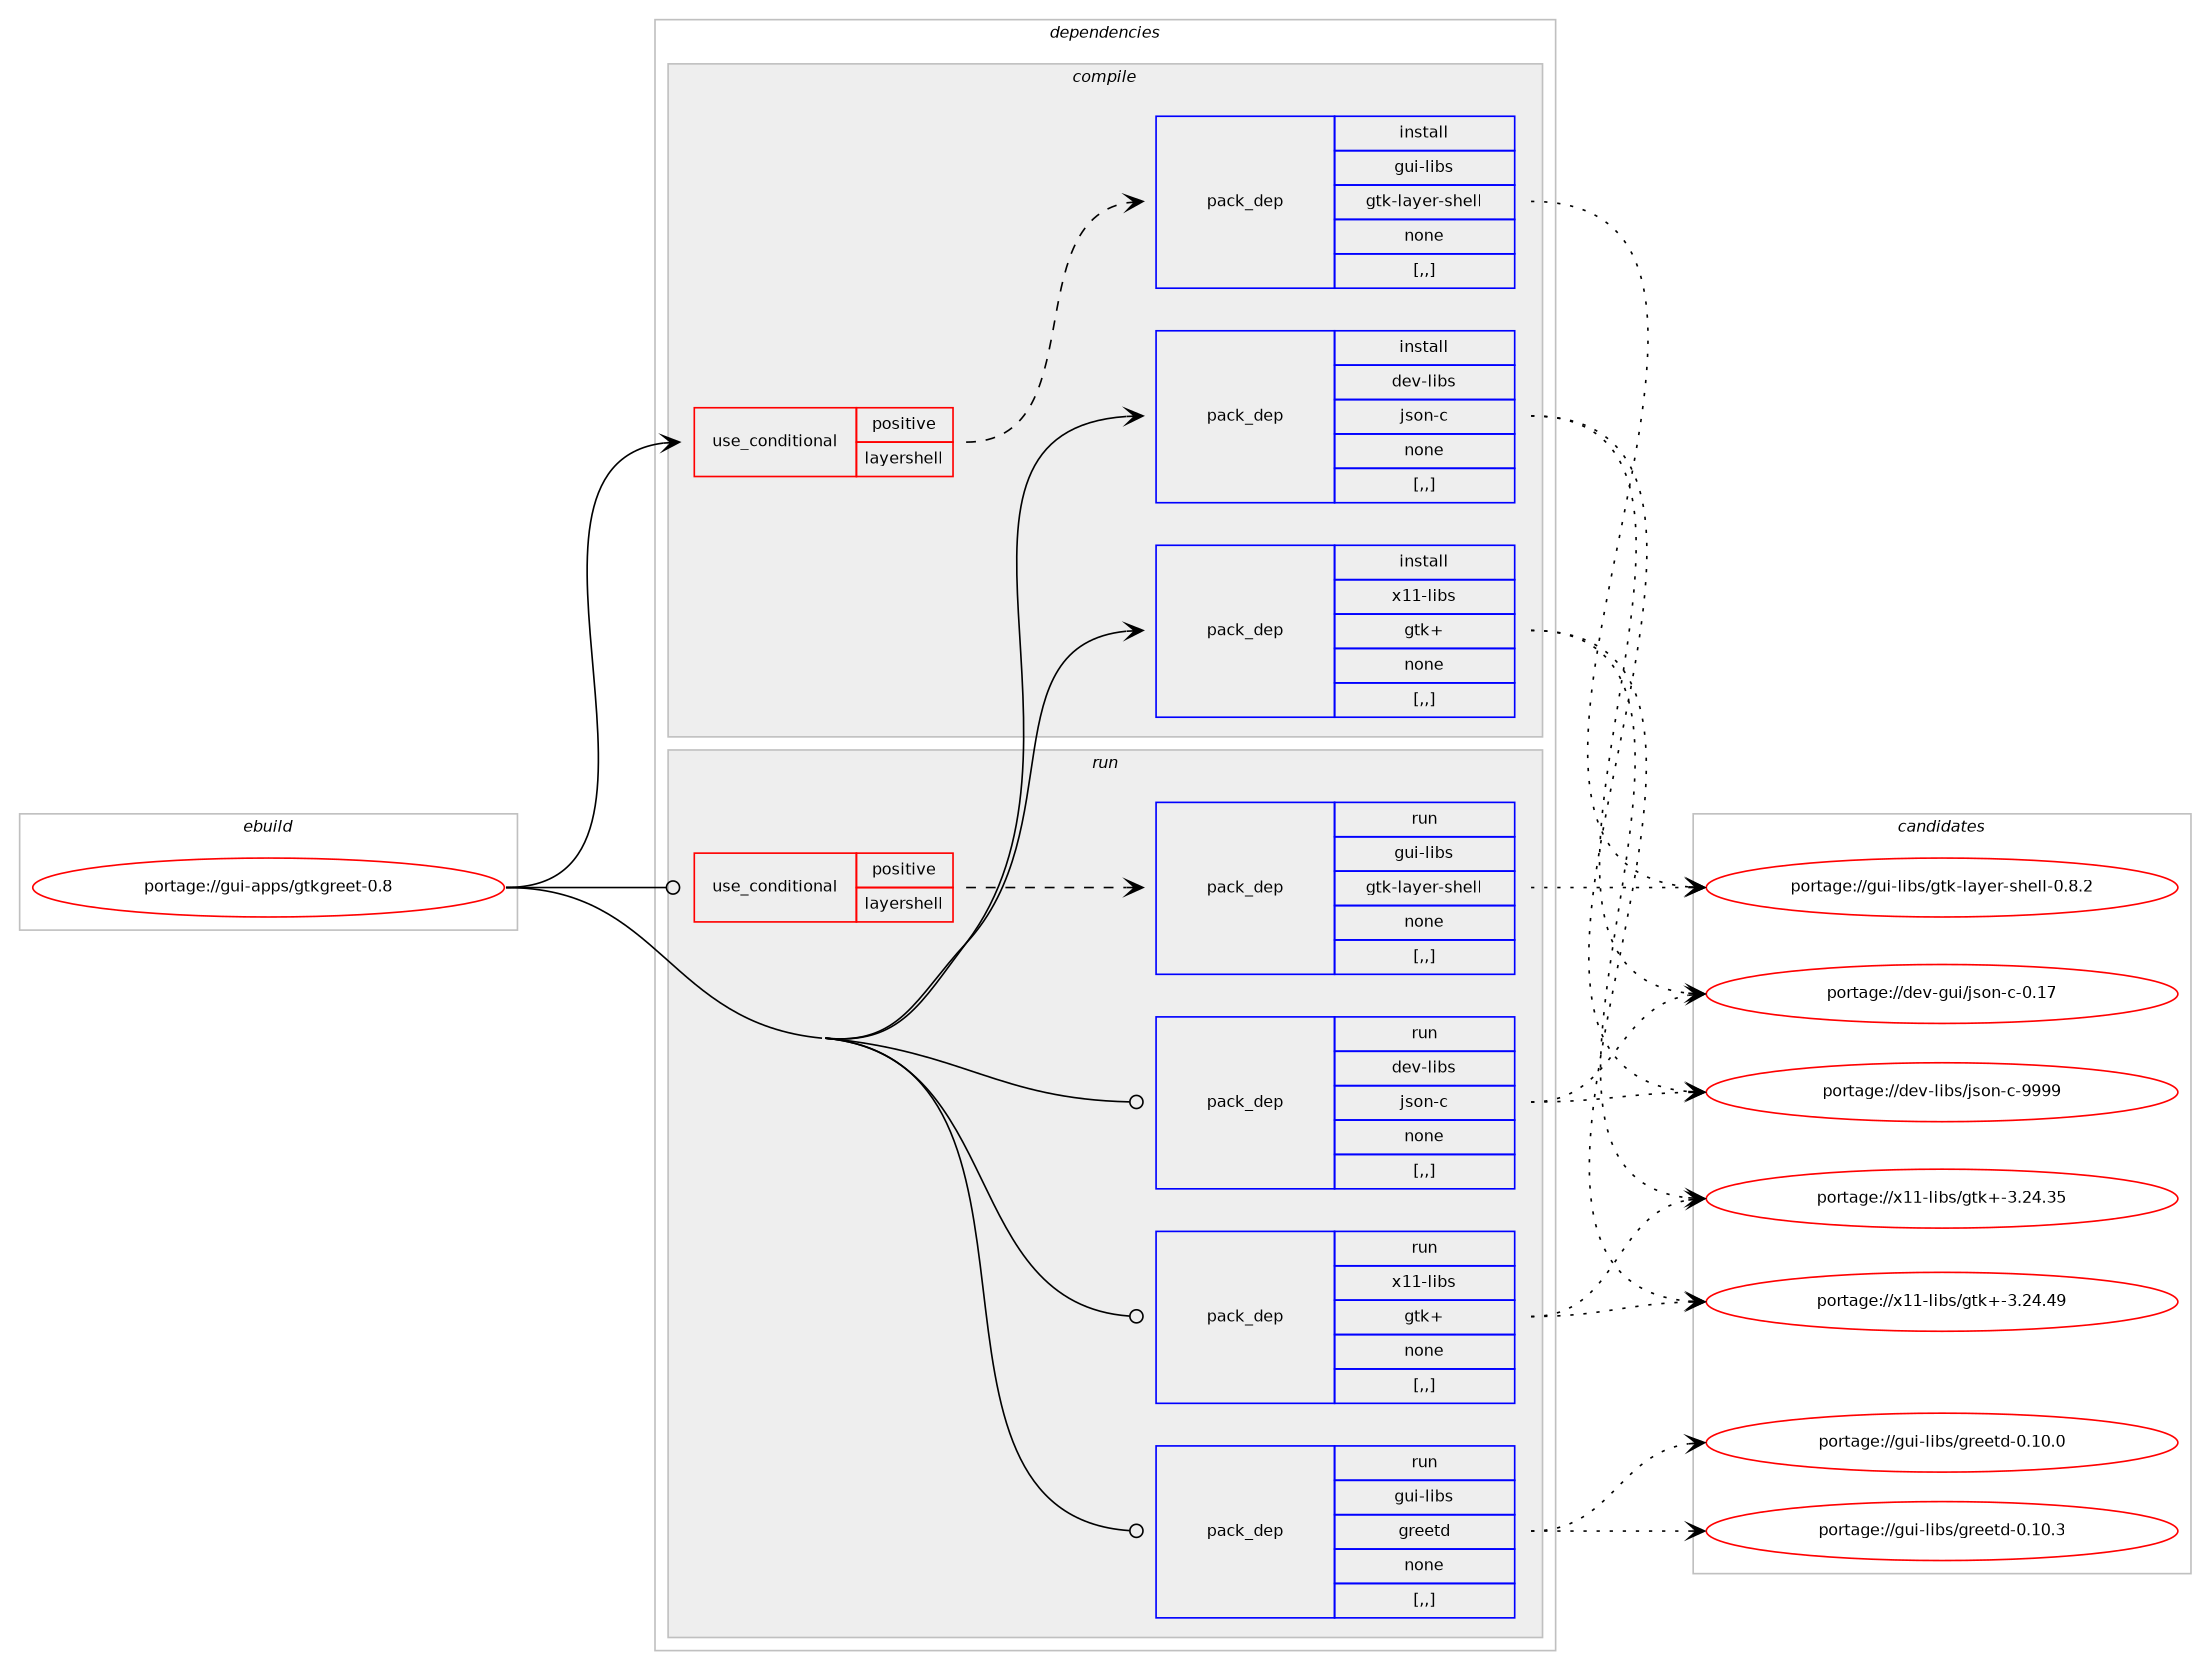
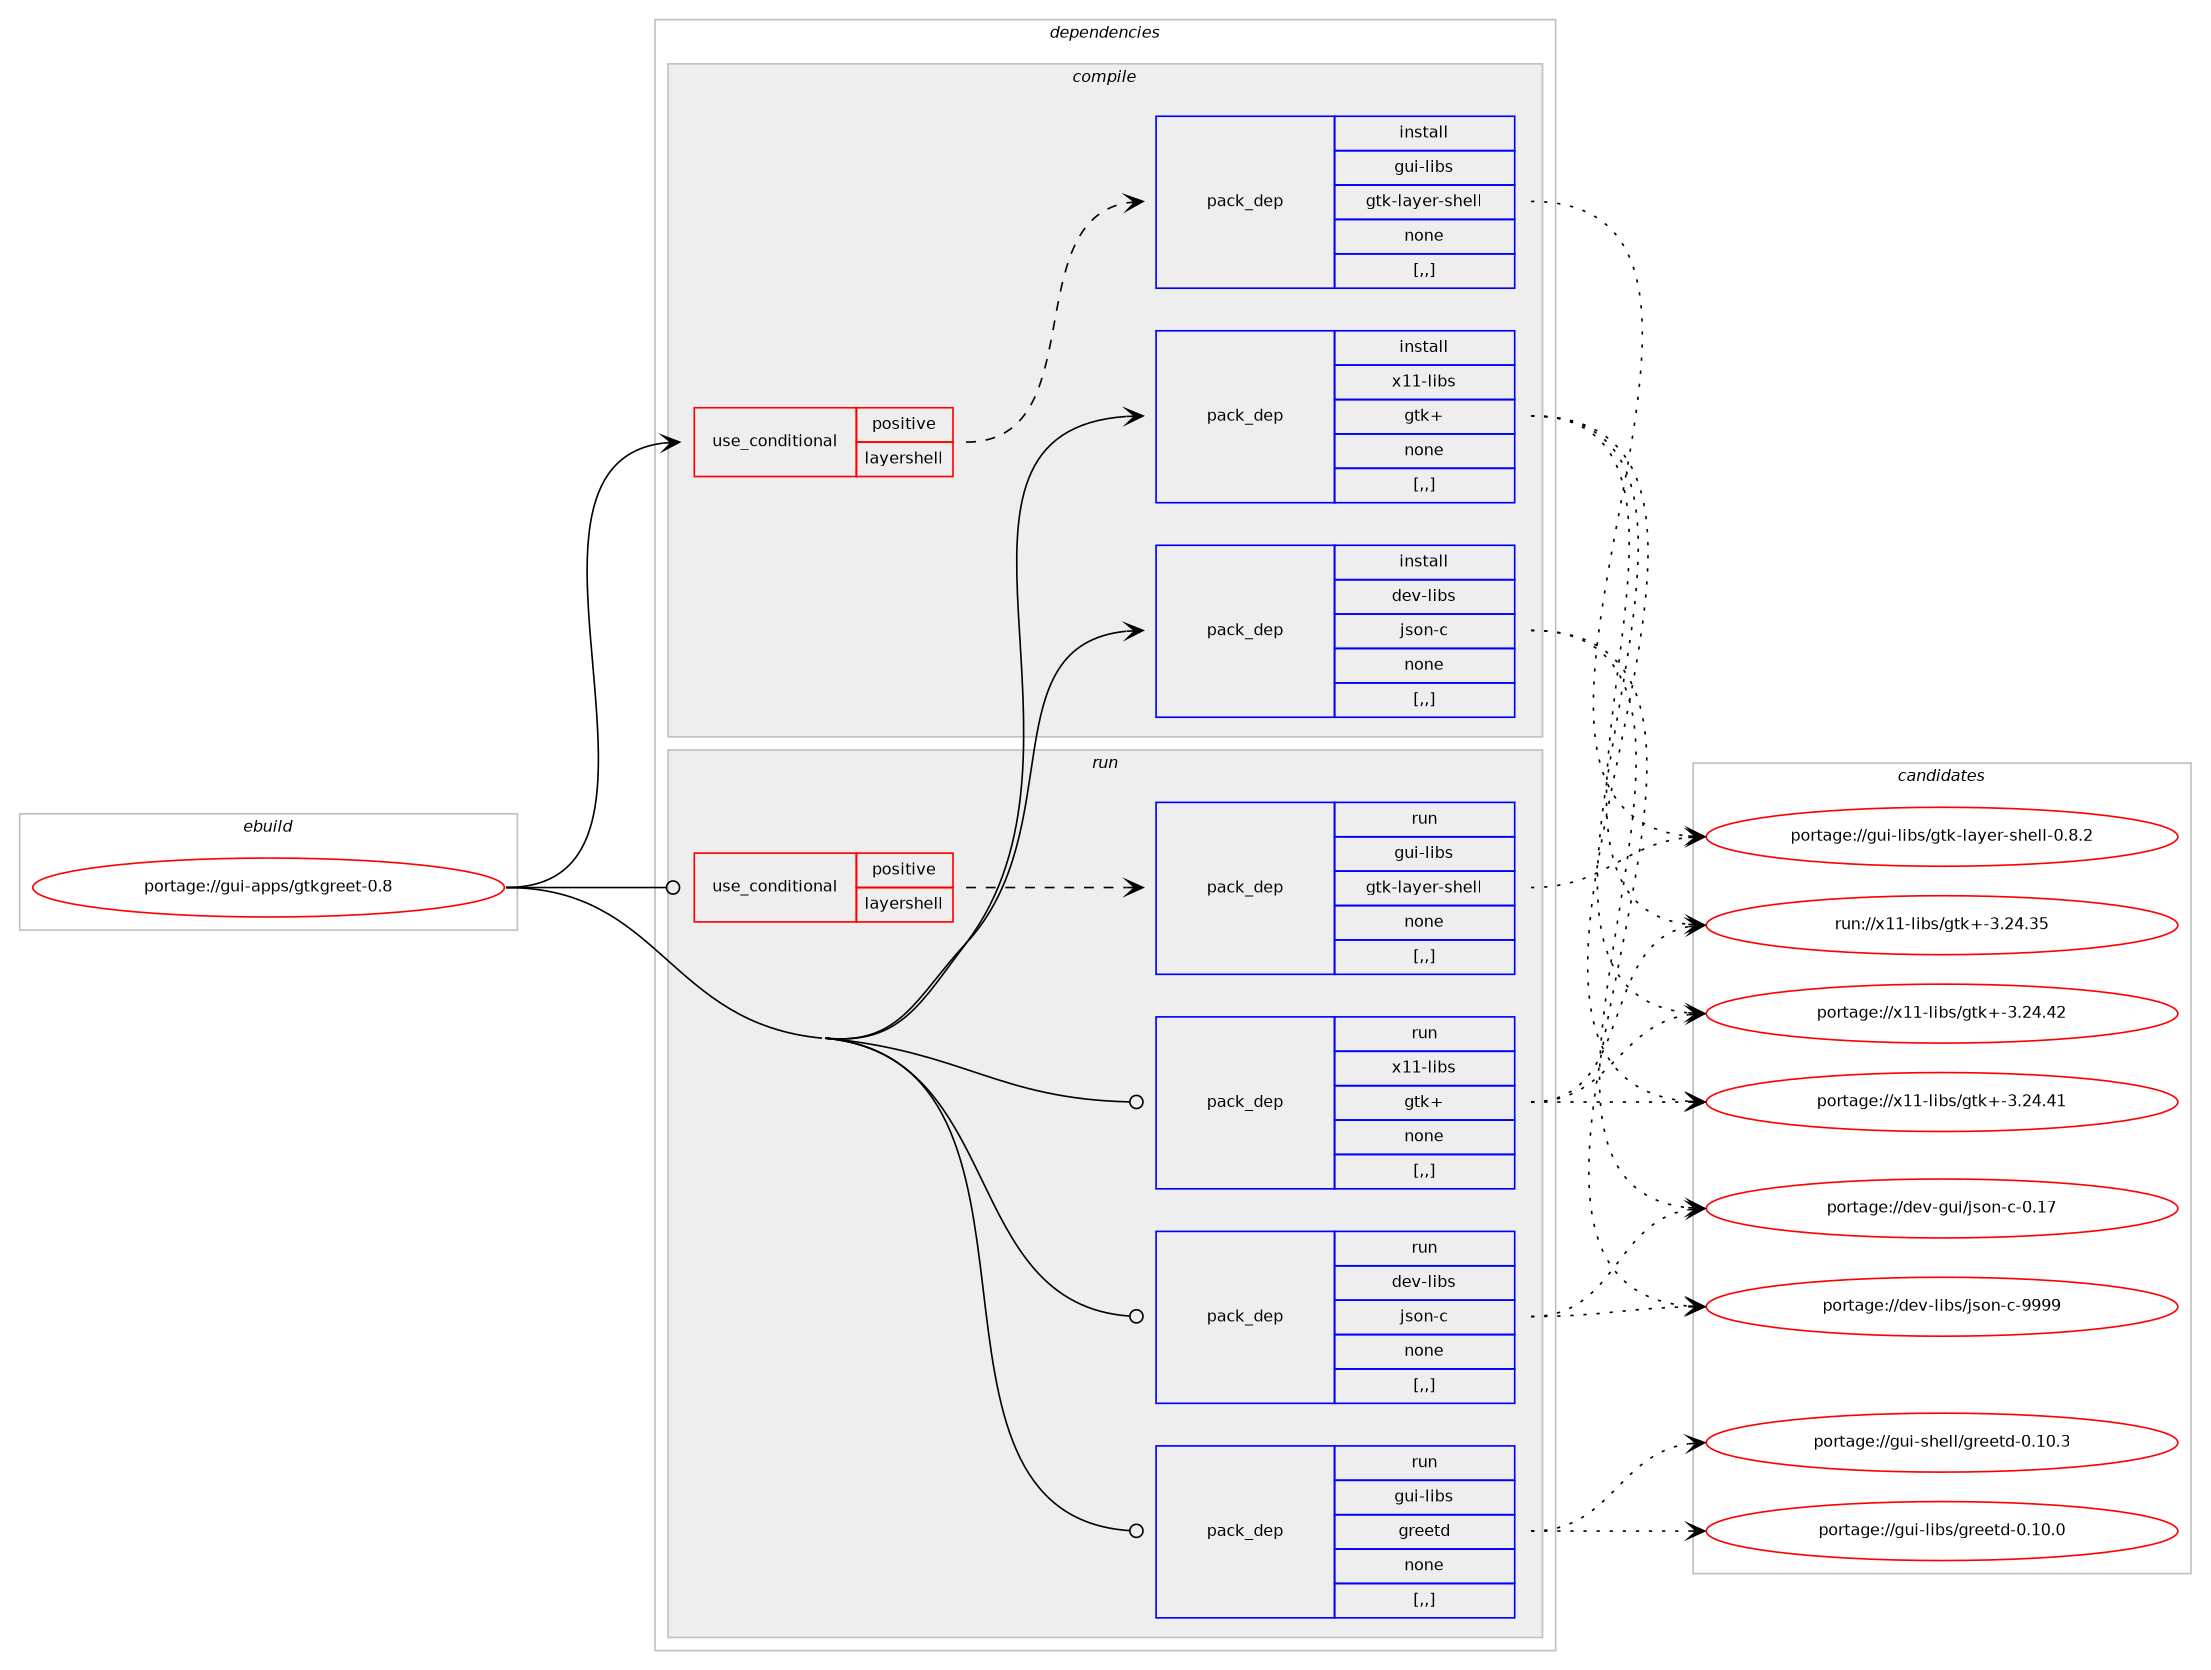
none -> (1942, 1014)
(1942, 1199) -> (1942, 925)
(1942, 1302) -> (1942, 1102)
(1942, 1531) -> (1942, 1443)
